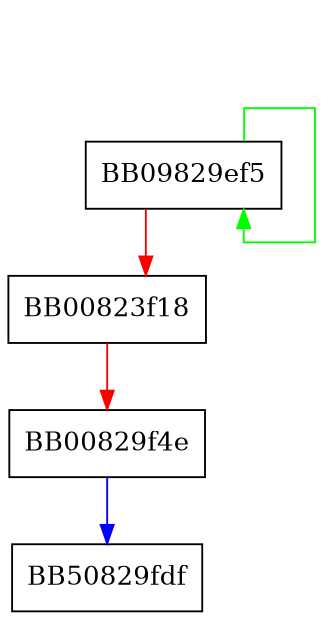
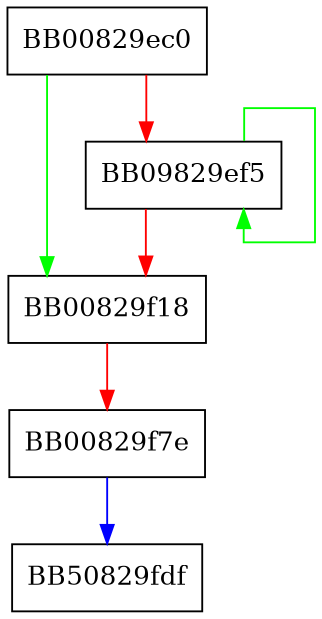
none -> (107, 41)
(107, 309) -> (107, 309)
(107, 444) -> (107, 444)
